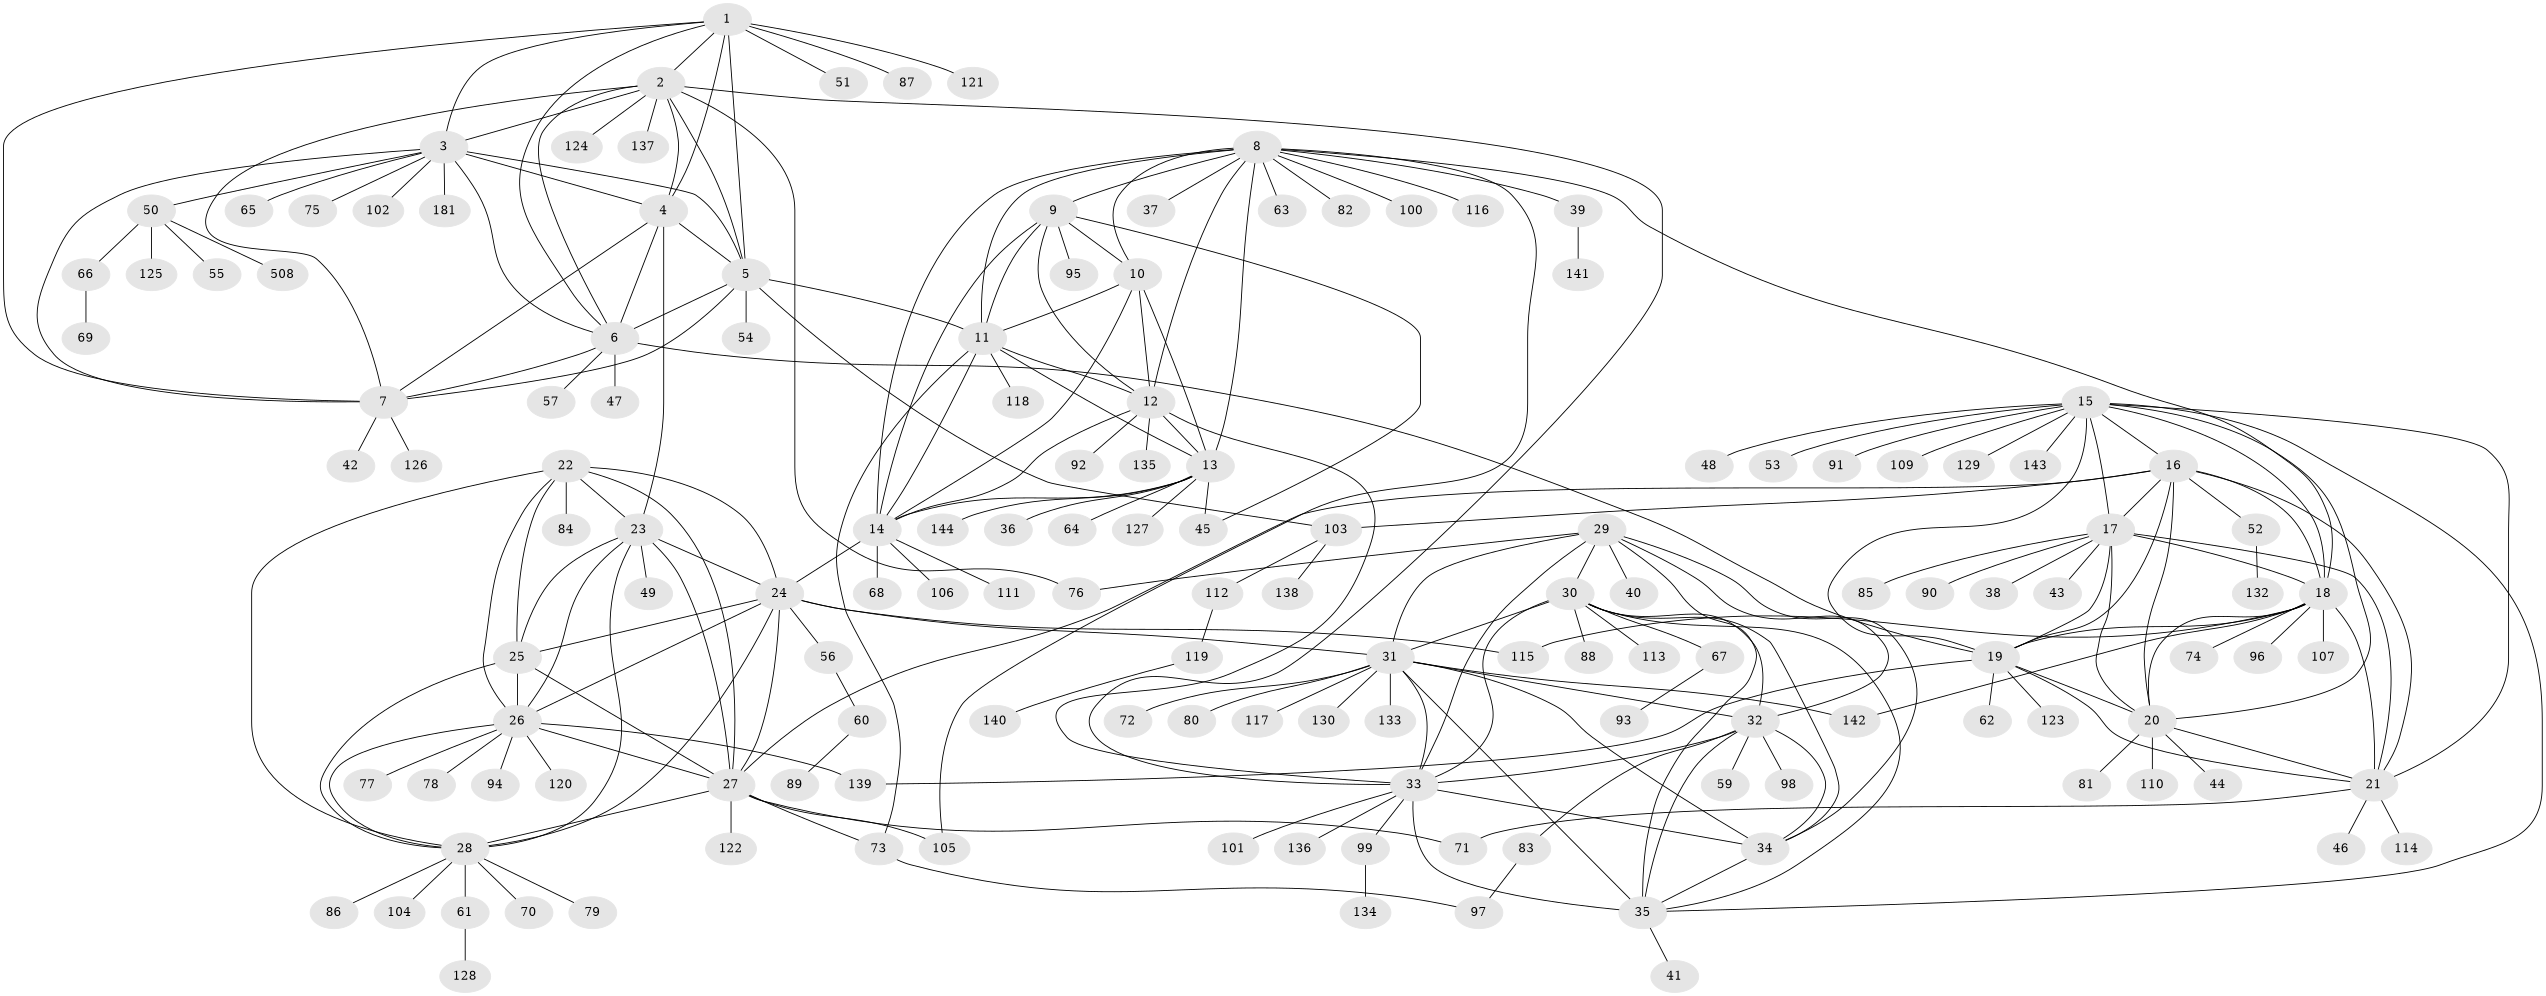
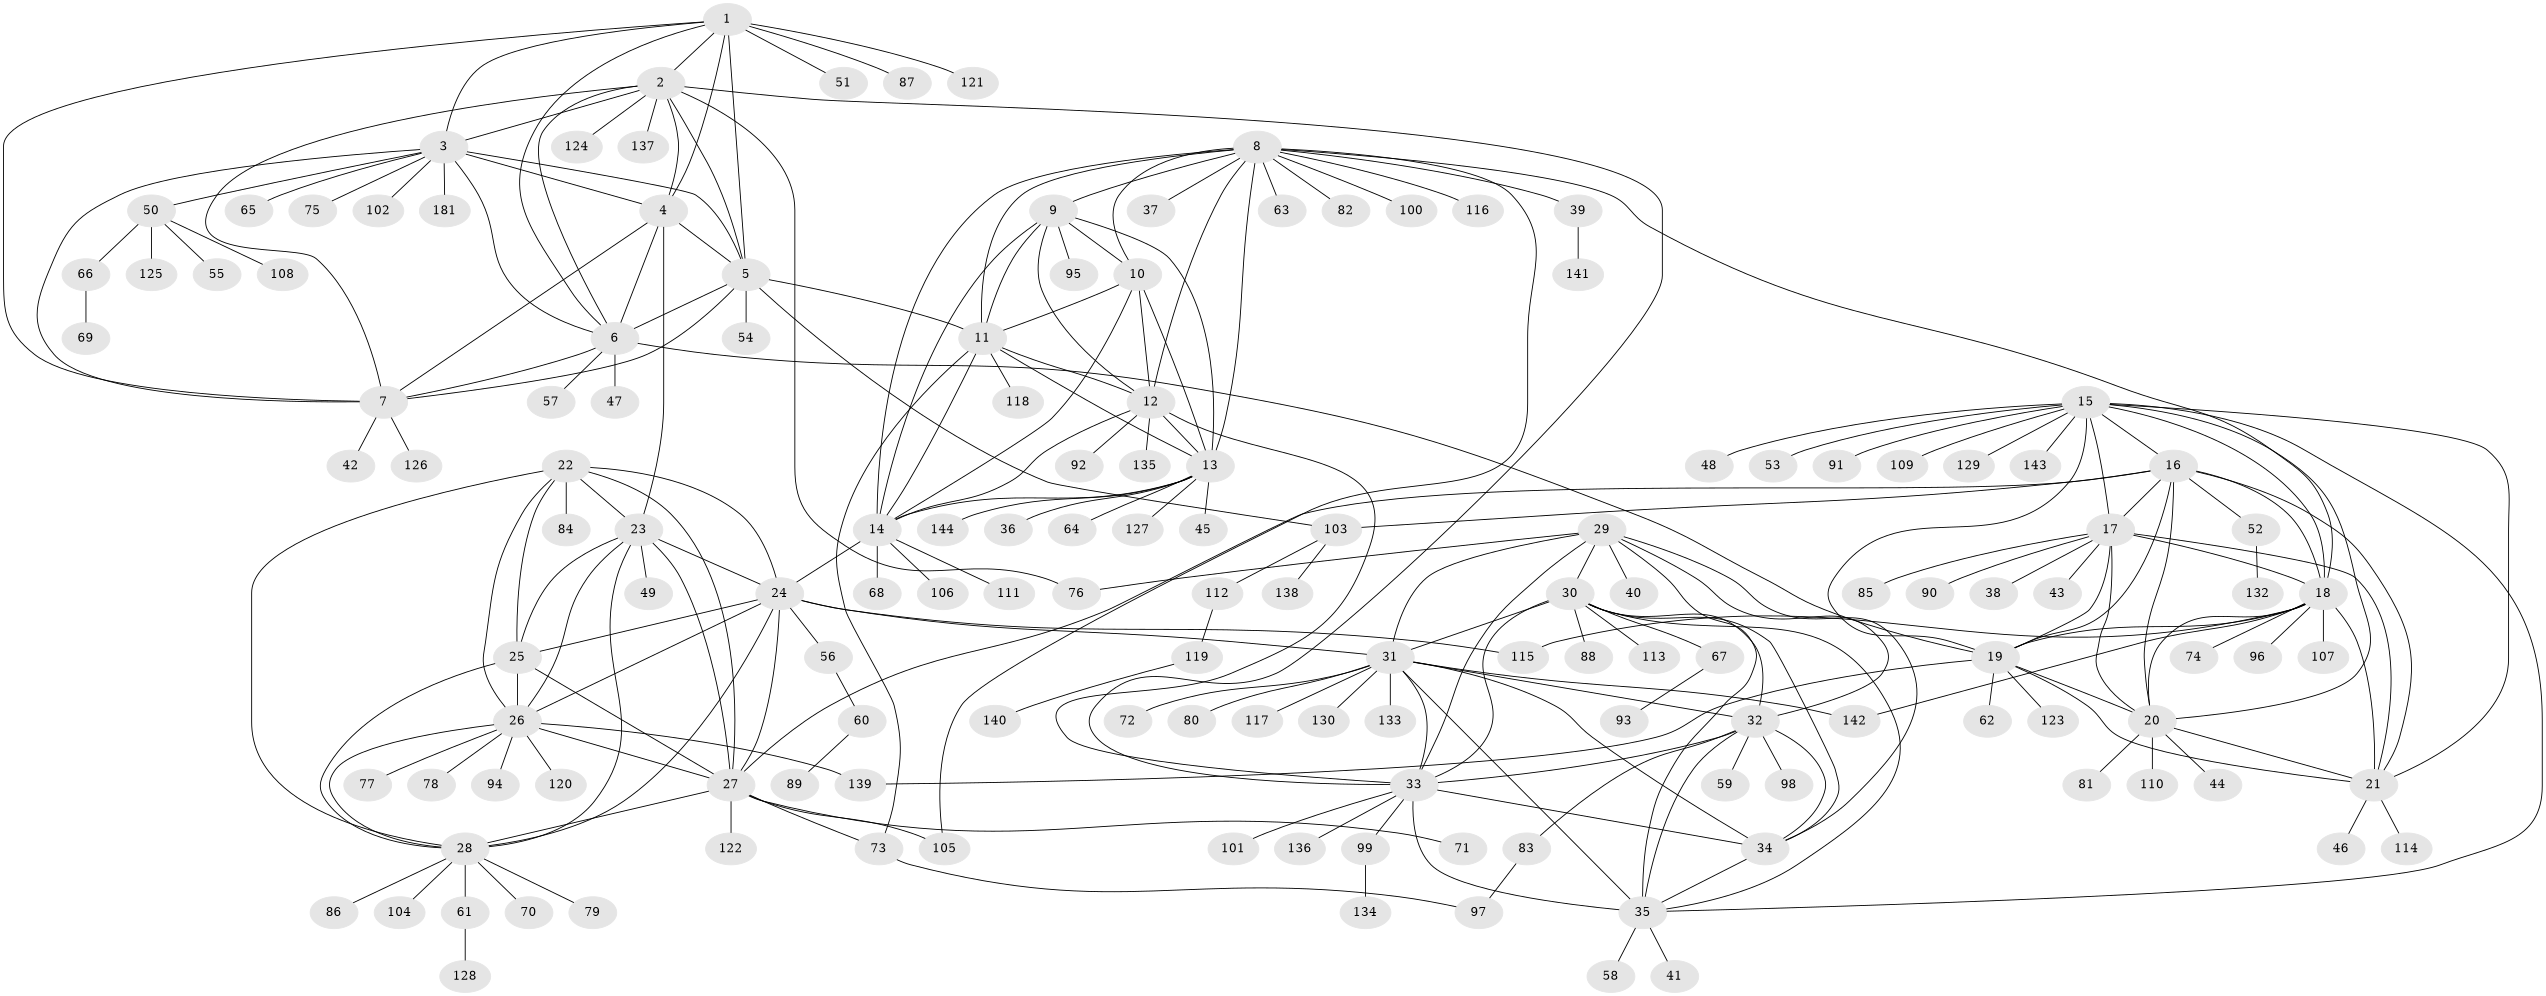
(283, 275) -> (283, 275)
(1394, 315) -> (1194, 300)
(1915, 807) -> none
none -> (1611, 976)
